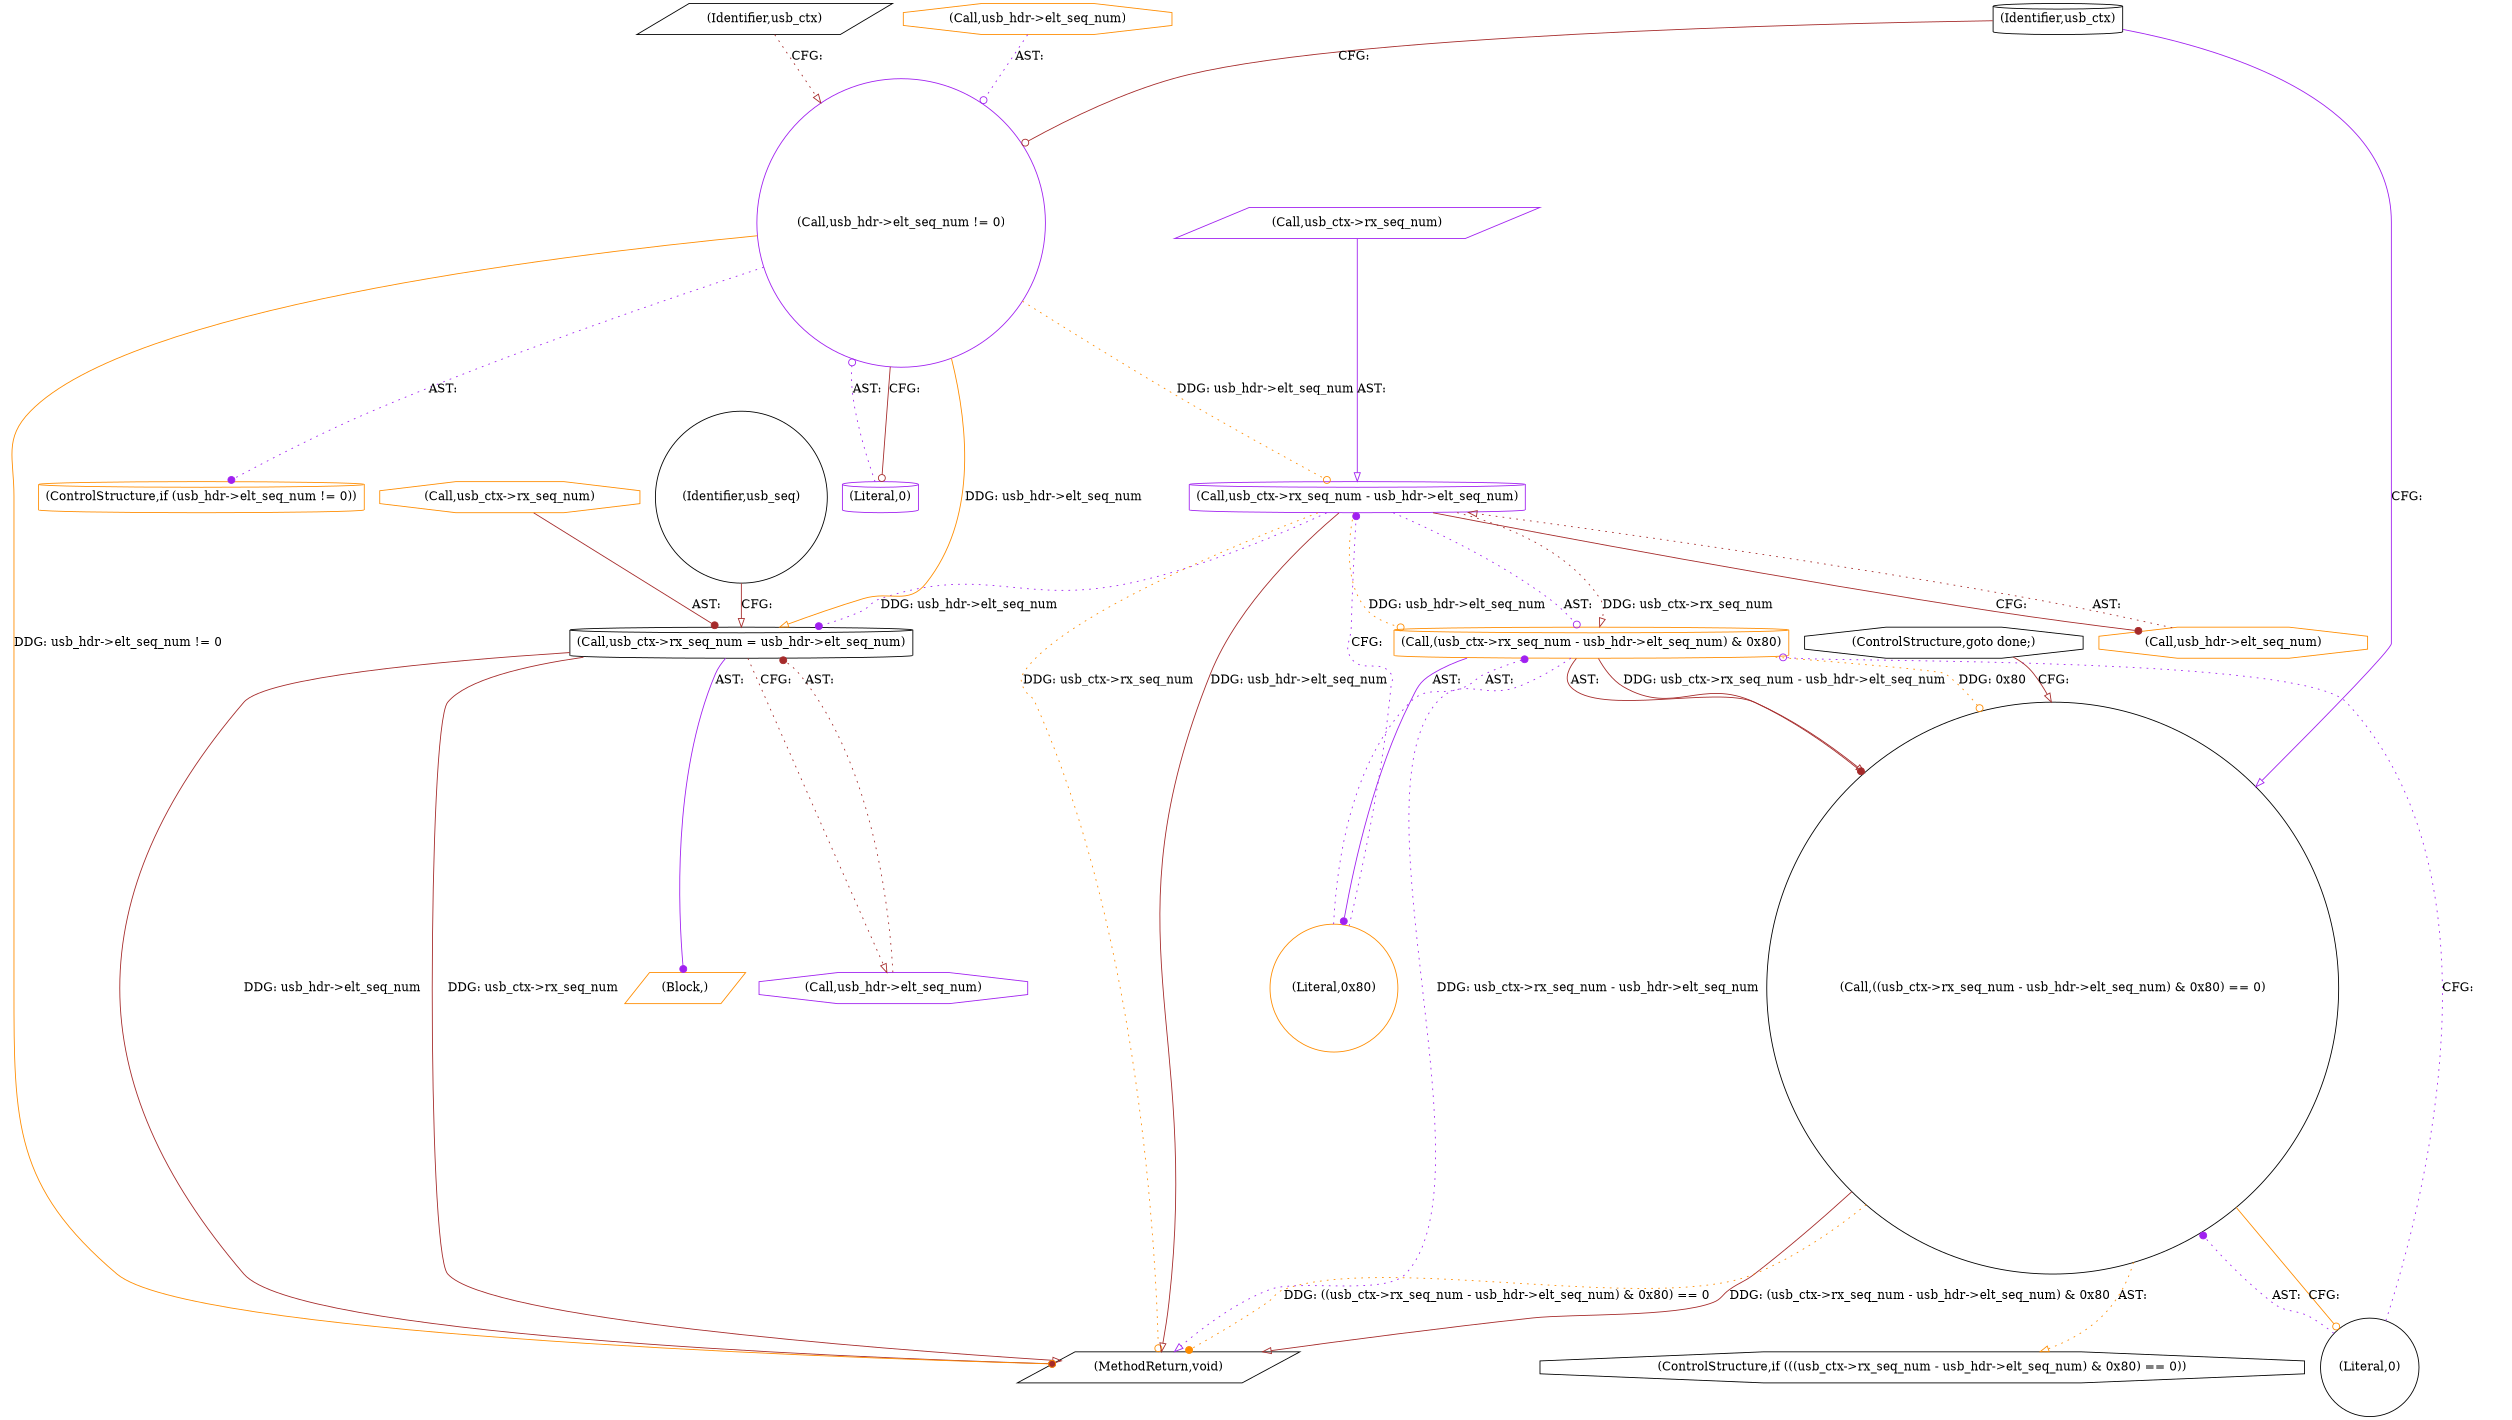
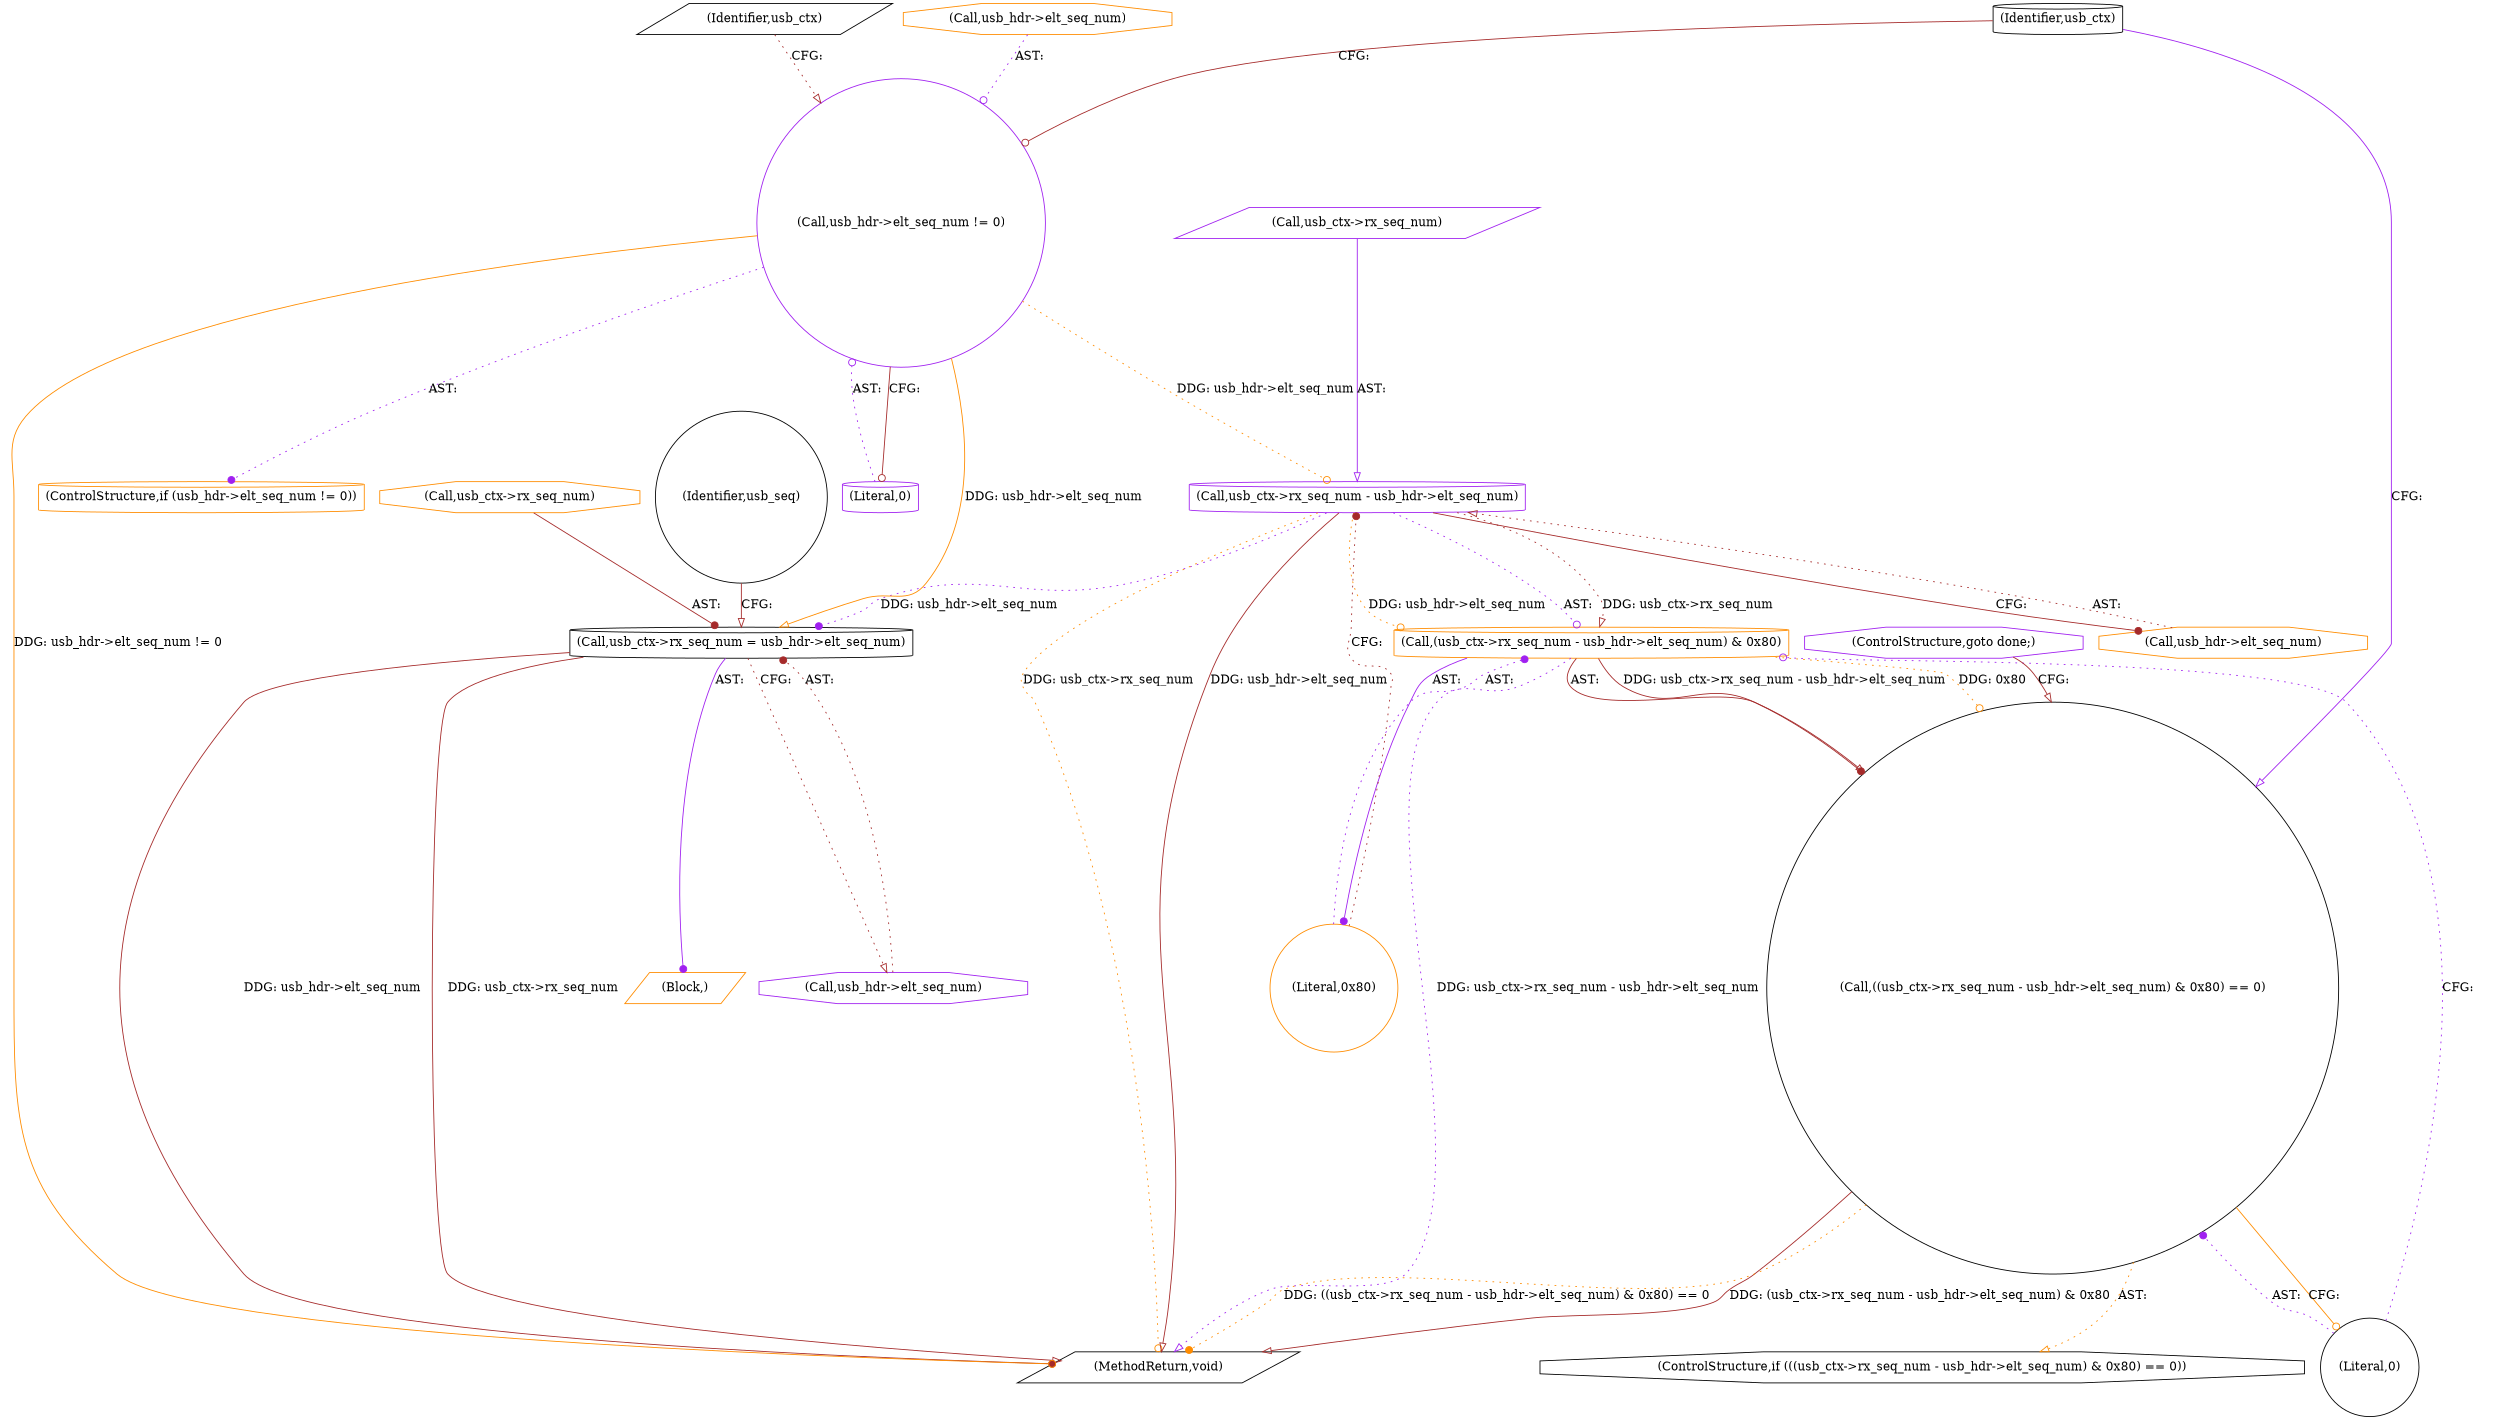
(1944, 643) -> (1944, 643)
(1389, 709) -> (1389, 709)
